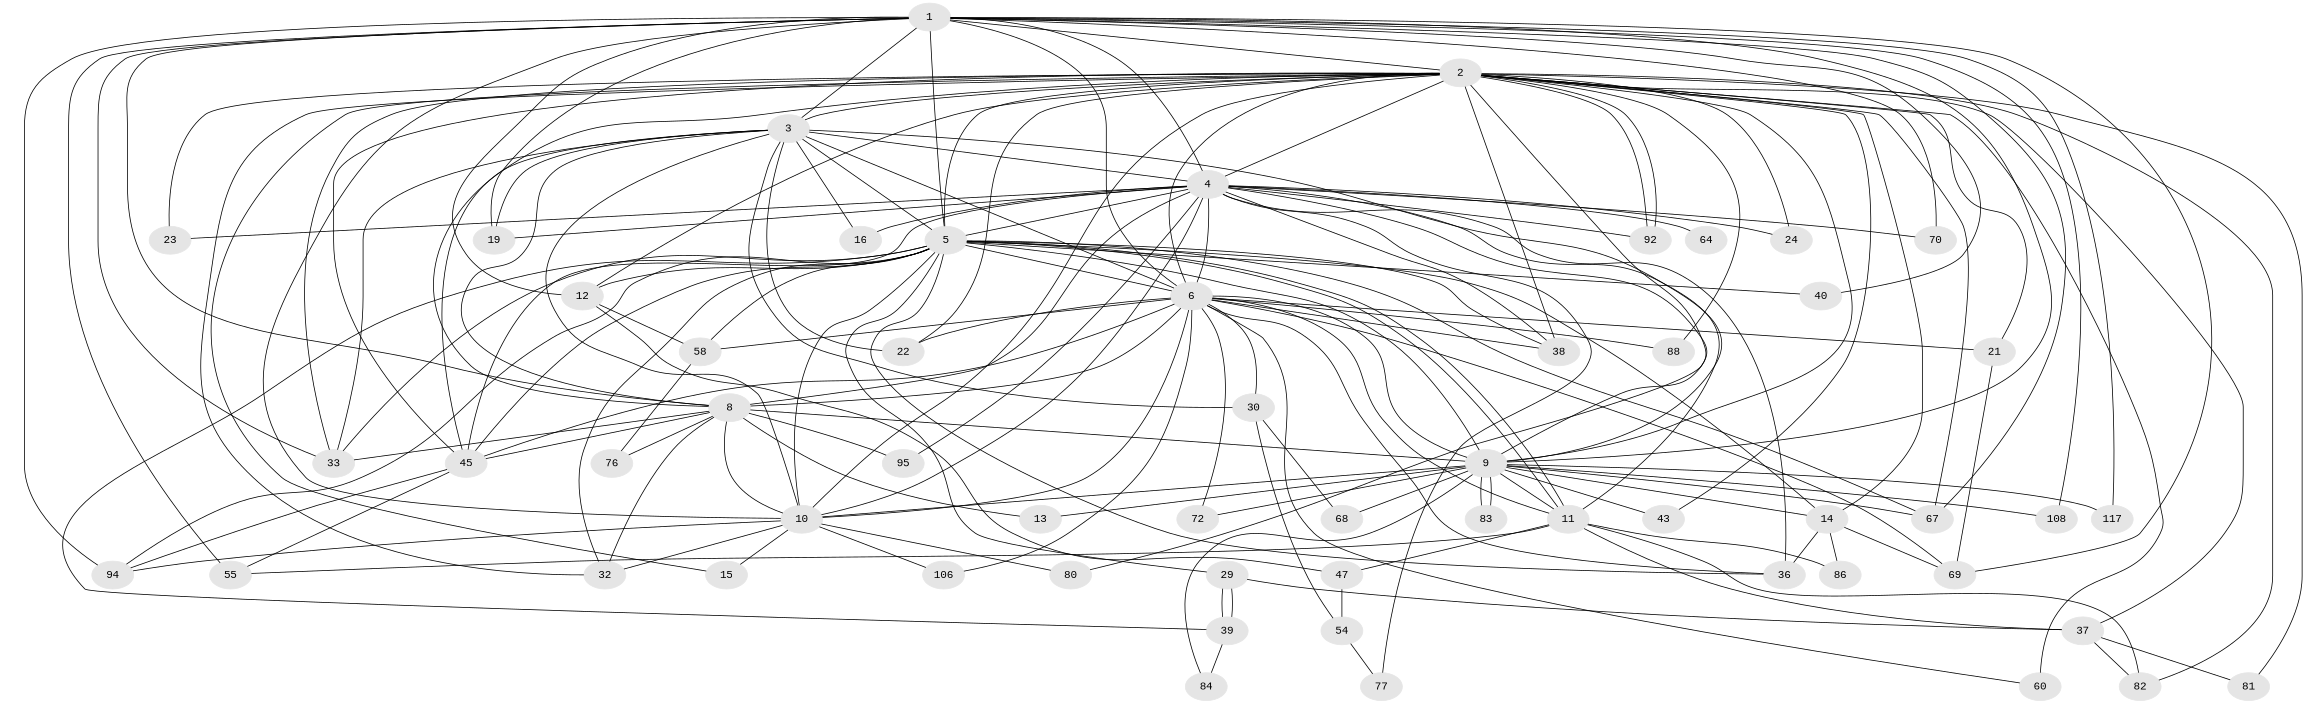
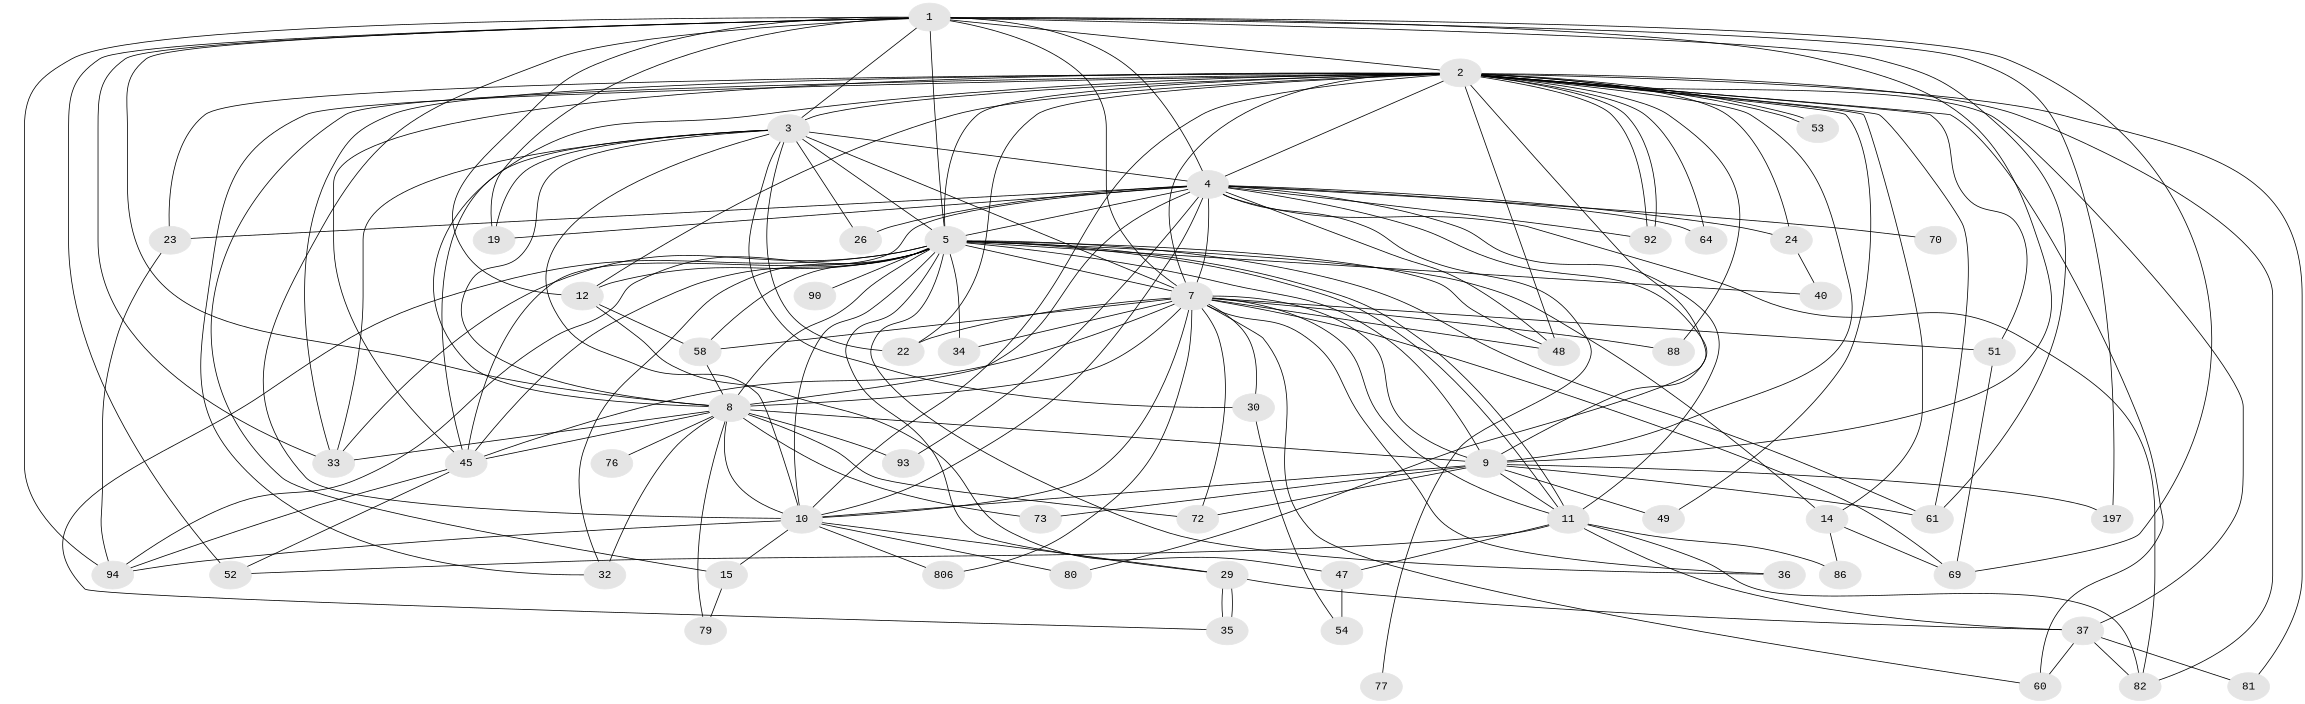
(1589, 44) -> (1806, 268)
(1489, 47) -> none
none -> (1627, 105)
none -> (1818, 129)
(1500, 236) -> none
(861, 240) -> (861, 240)
(1645, 264) -> (1814, 314)
none -> (815, 296)
(1192, 296) -> (1192, 296)
none -> (830, 318)
none -> (959, 352)
(1559, 352) -> (1559, 352)
(1994, 352) -> (1994, 352)
none -> (104, 401)
(654, 410) -> (715, 380)
(903, 463) -> (903, 463)
none -> (955, 491)
(1657, 491) -> none
(1040, 519) -> (1040, 519)
(1342, 519) -> none
(1486, 519) -> none
(1664, 519) -> (1664, 519)
(1932, 519) -> (1932, 519)
(2056, 519) -> none
(2112, 519) -> (2112, 519)
(703, 547) -> (986, 543)
(1806, 547) -> none
(231, 575) -> (231, 575)
(944, 575) -> (944, 575)
none -> (706, 631)
(1227, 631) -> (1227, 631)
(1362, 659) -> none
none -> (2061, 659)
(1206, 687) -> none
